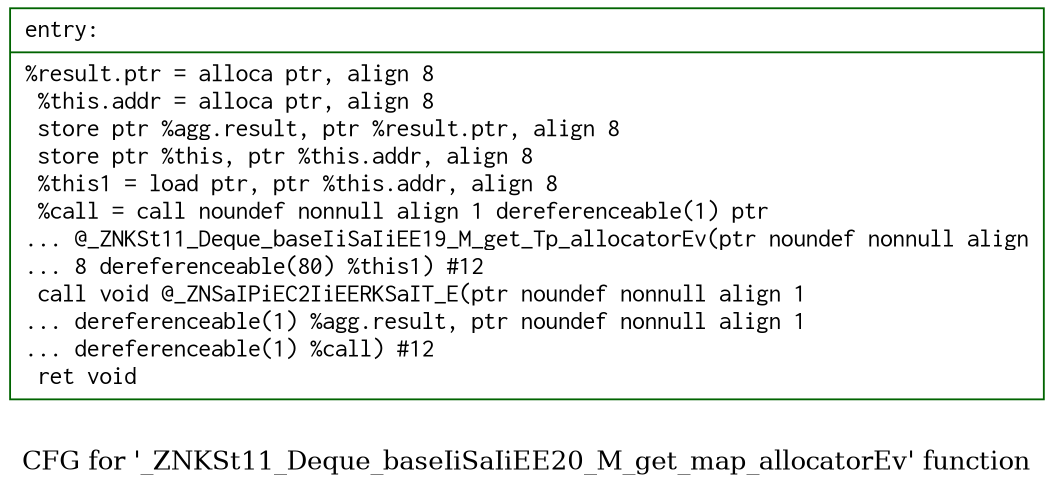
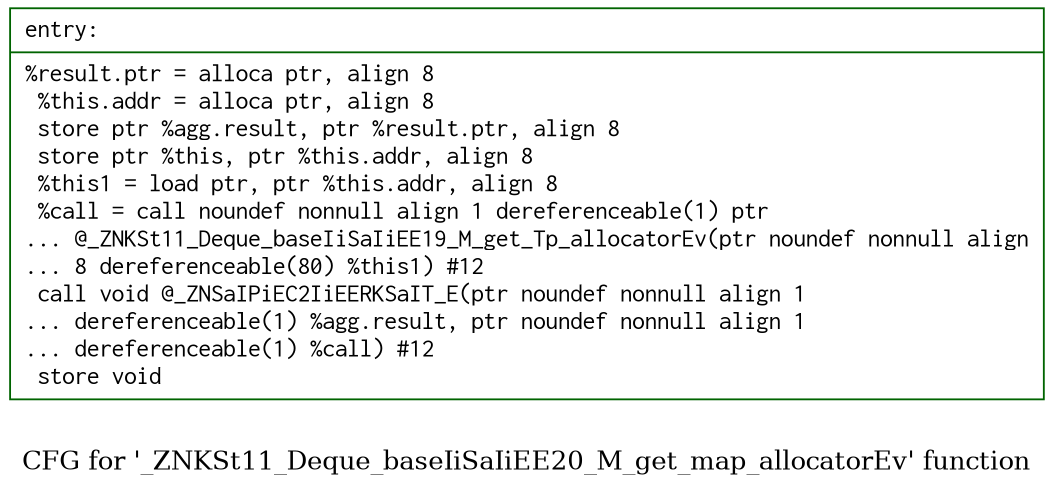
(81, 376) -> (94, 376)
